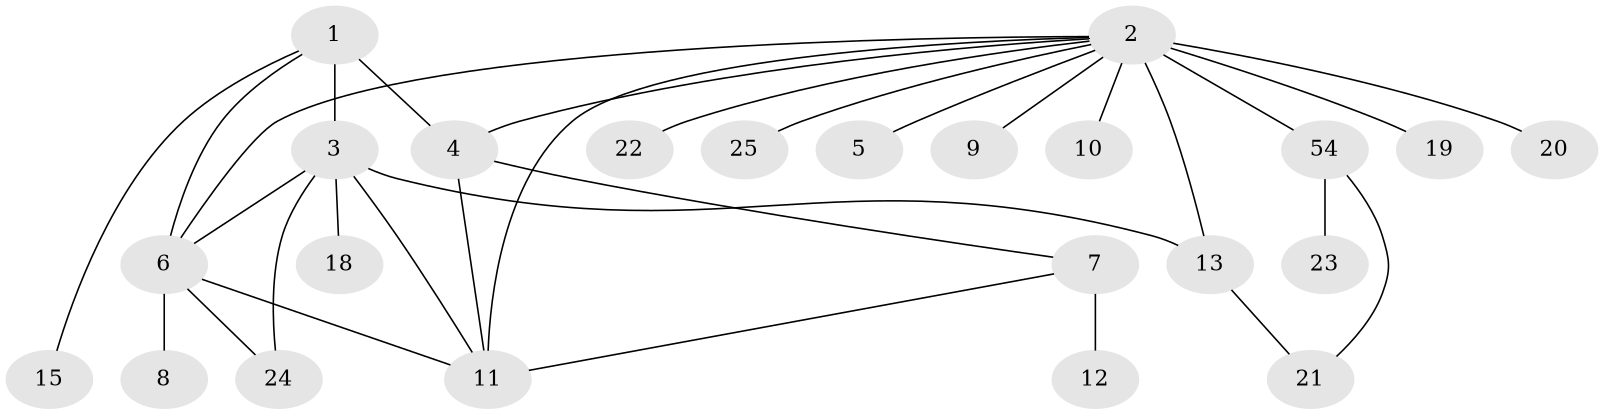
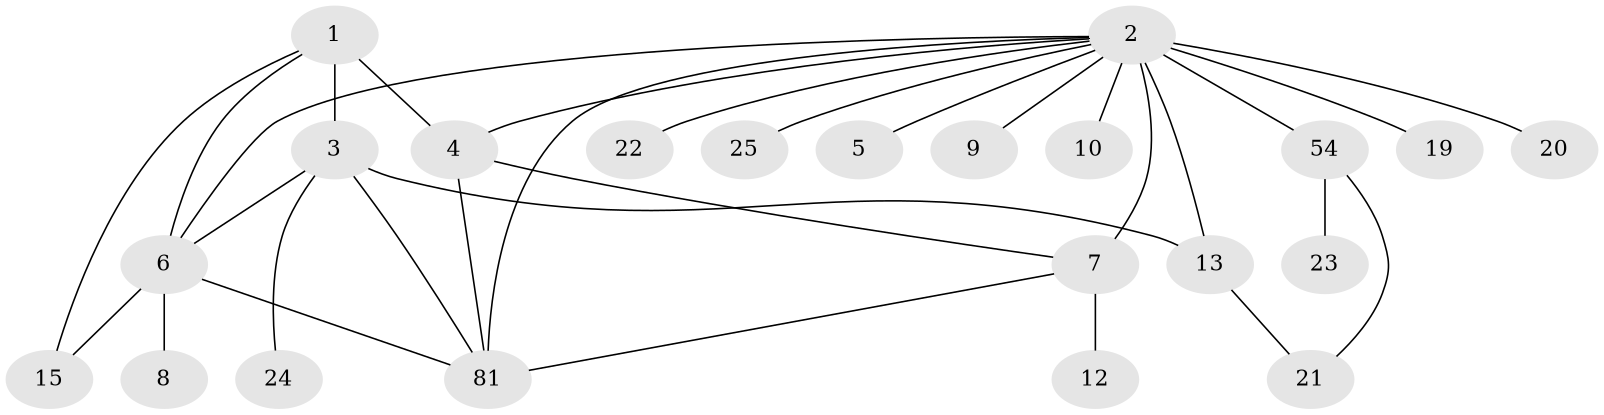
none -> (1150, 155)
(340, 265) -> none
(221, 322) -> (107, 322)
(488, 379) -> (488, 379)
